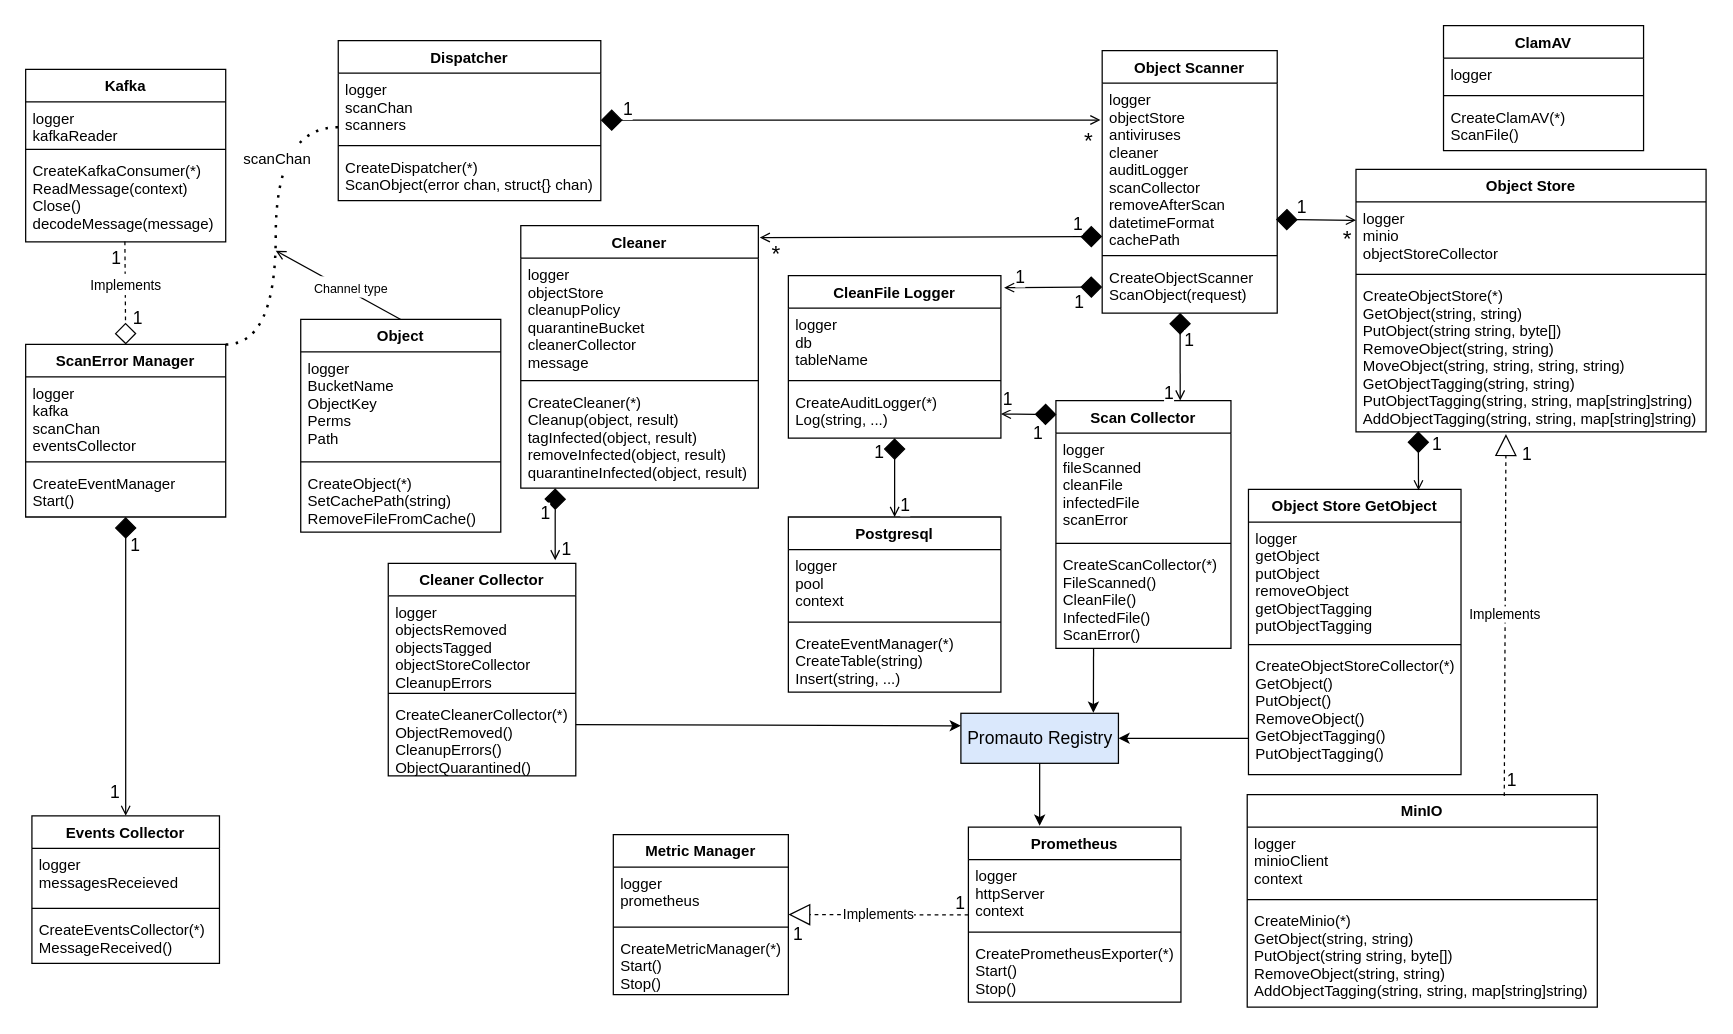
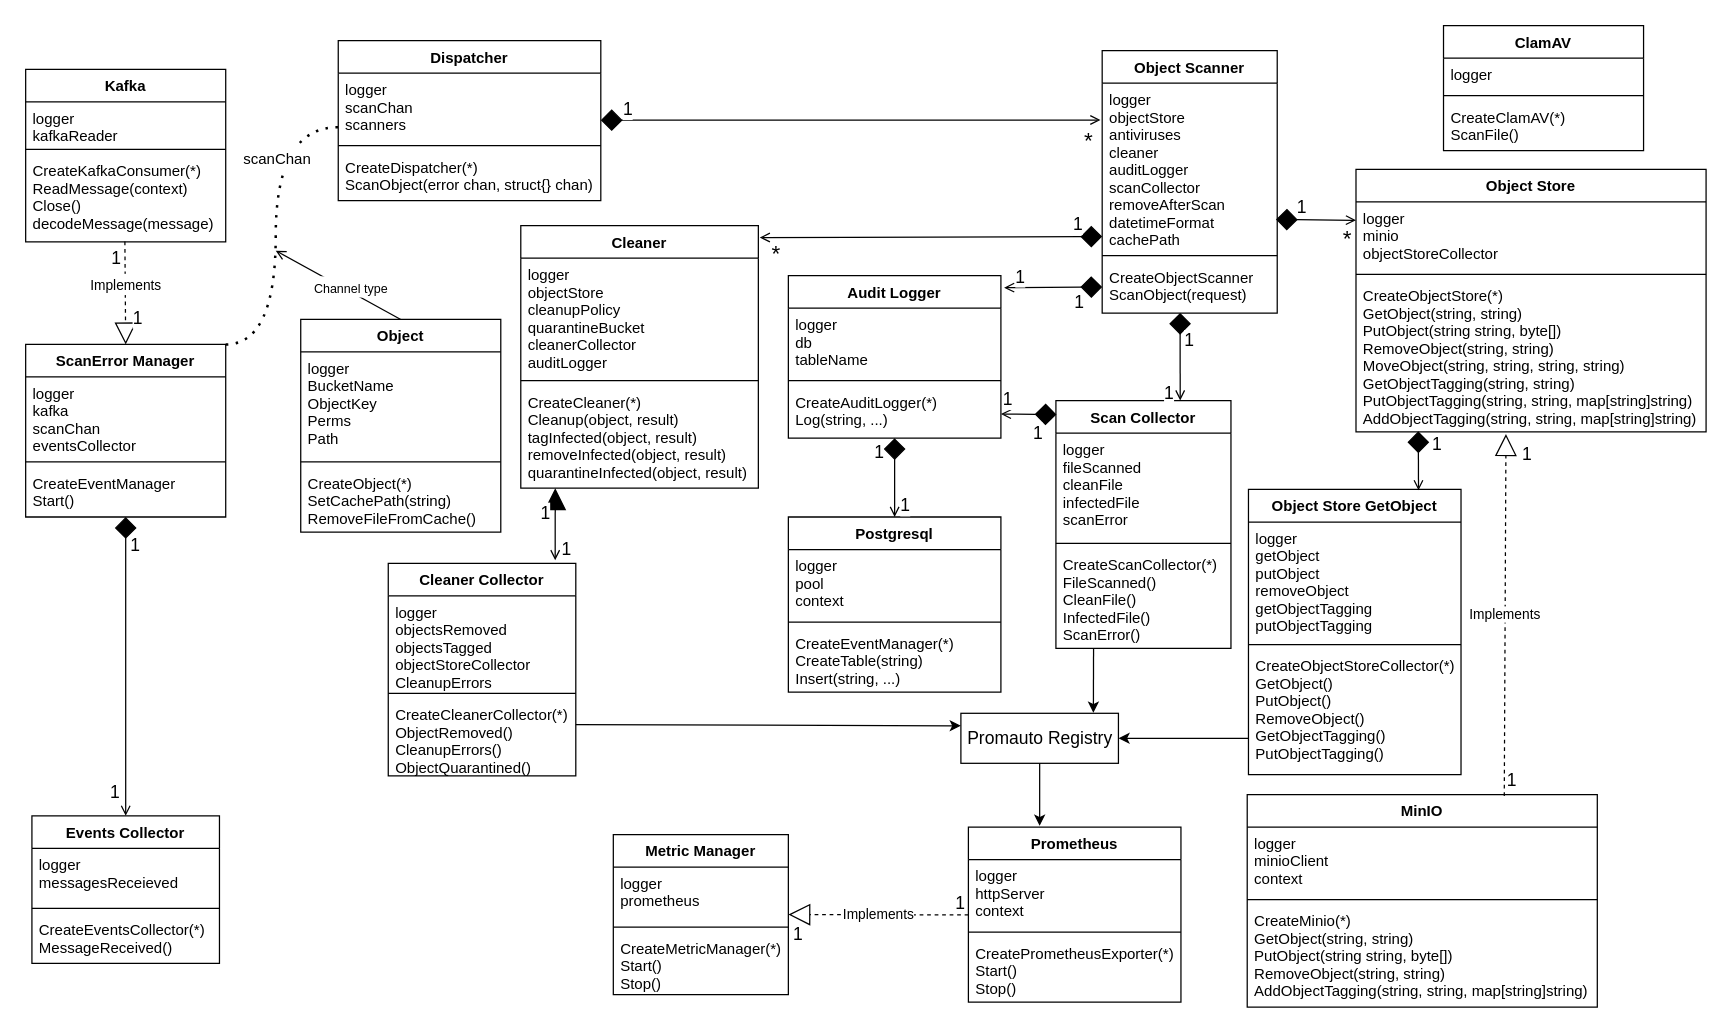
(551, 275) -> (551, 275)
(894, 293) -> (894, 293)
(125, 321) -> (125, 321)
(555, 510) -> (555, 511)
(1039, 738) -> (1039, 738)
